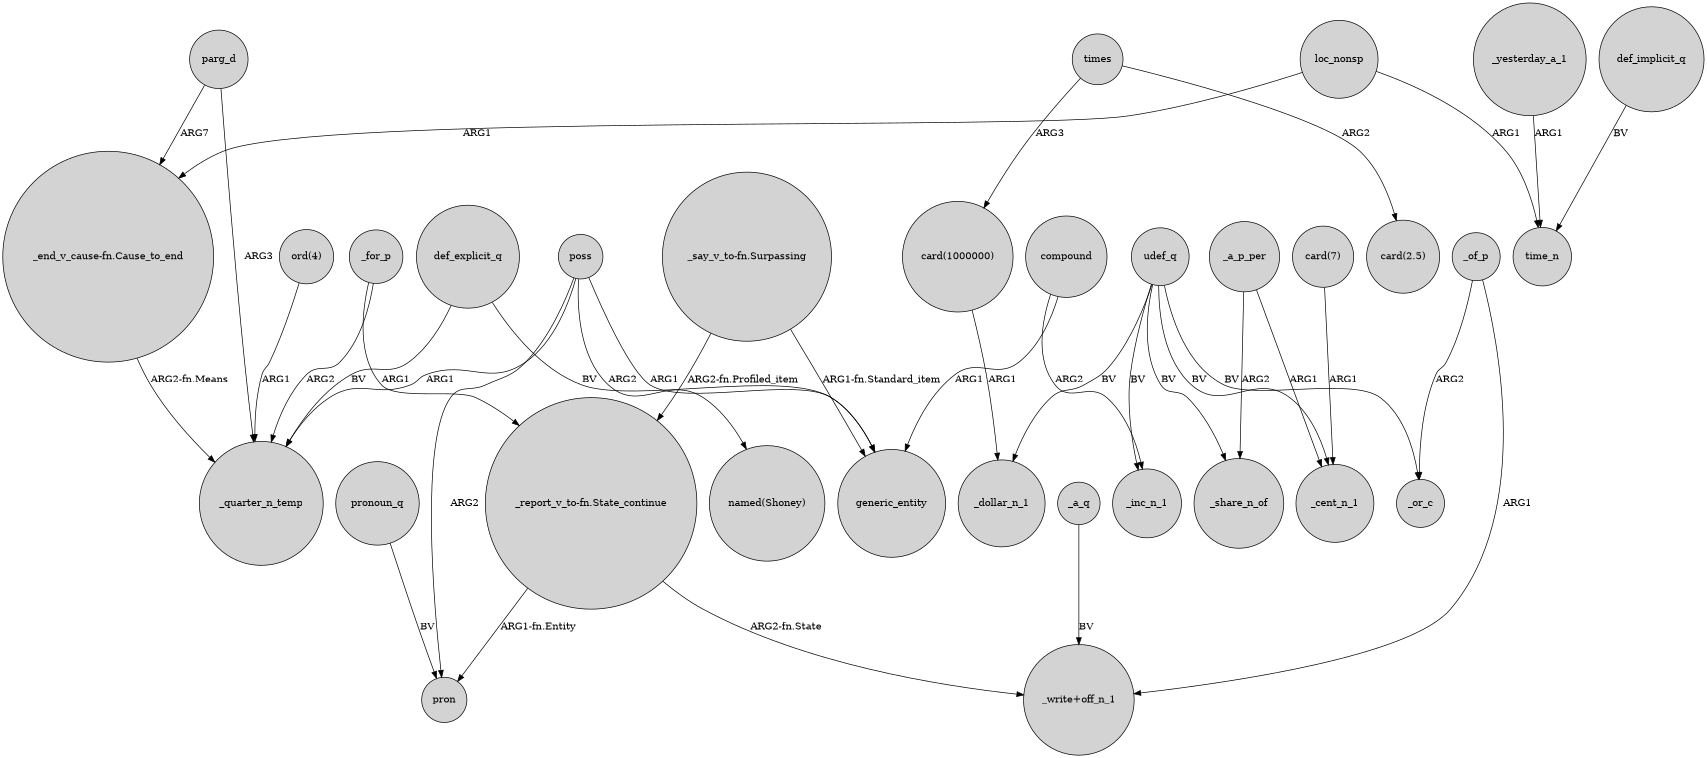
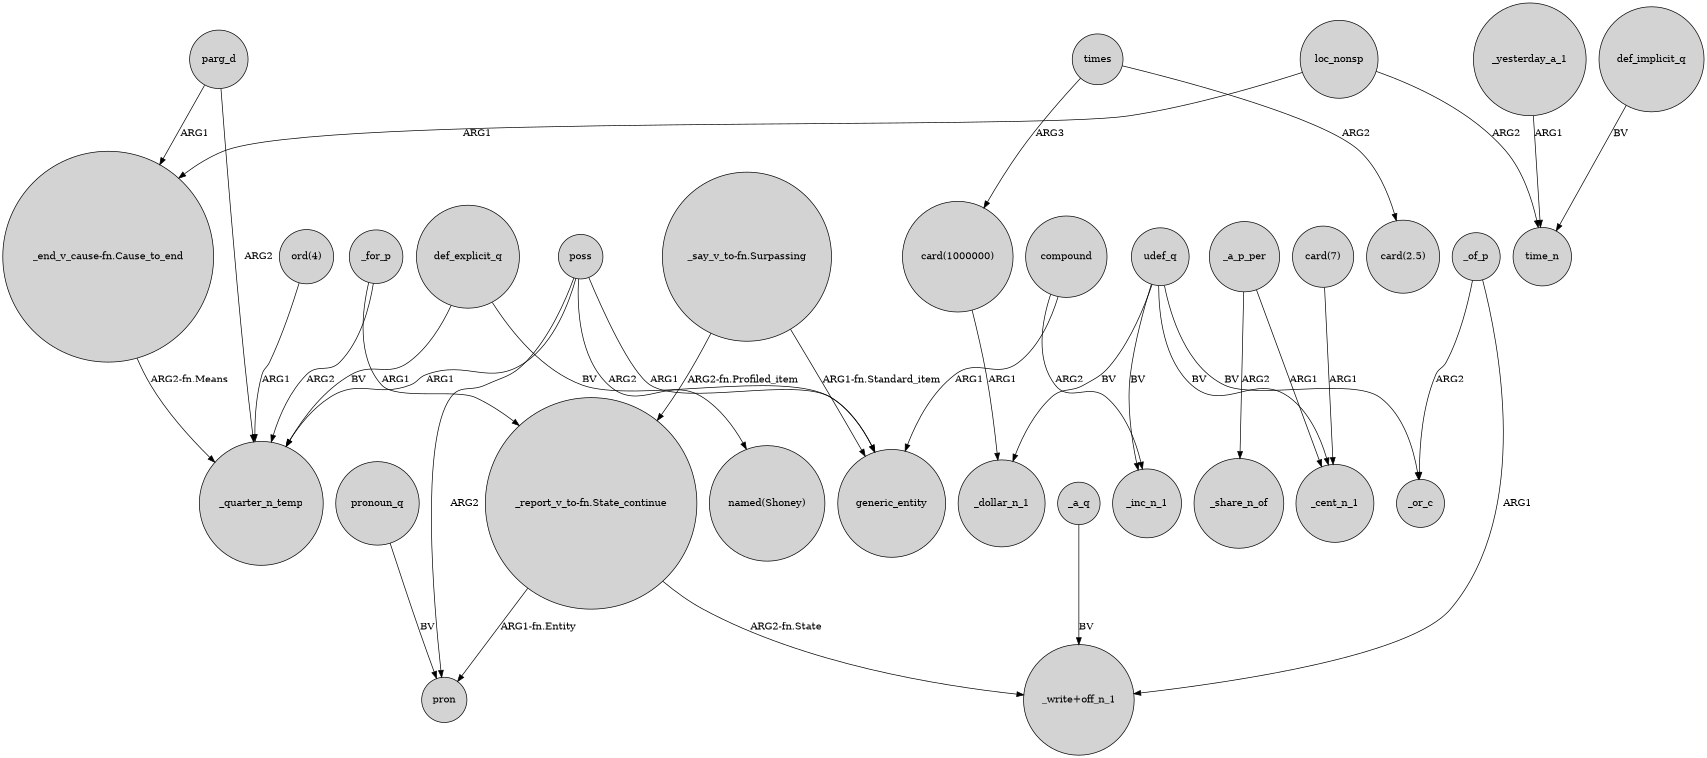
(195, 134) -> (195, 134)
(1506, 134) -> (1506, 134)
(259, 257) -> (259, 257)
(1160, 382) -> none
